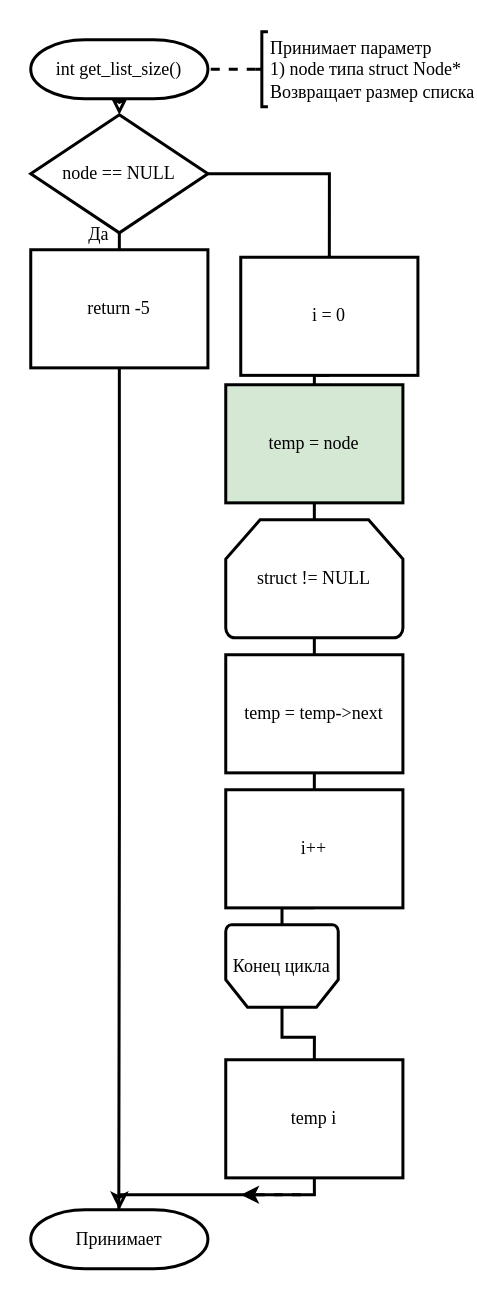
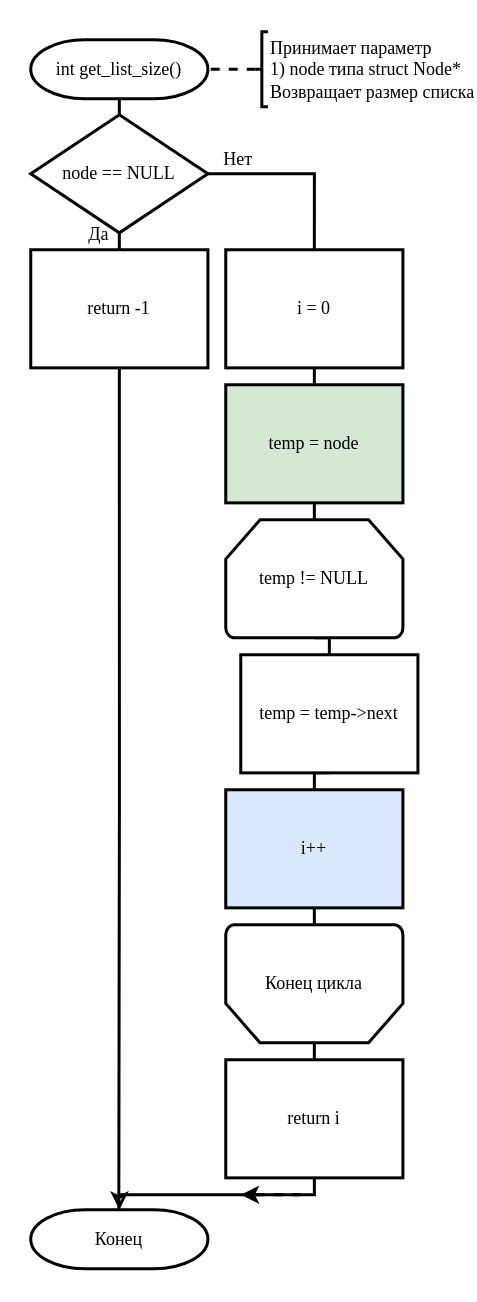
(119, 100) -> (119, 106)
none -> (238, 160)
(119, 308) -> (119, 308)
(329, 316) -> (314, 309)
(314, 578) -> (314, 578)
(314, 714) -> (329, 714)
(314, 849) -> (314, 849)
(282, 966) -> (314, 984)
(314, 1118) -> (314, 1118)
(119, 1240) -> (119, 1240)
